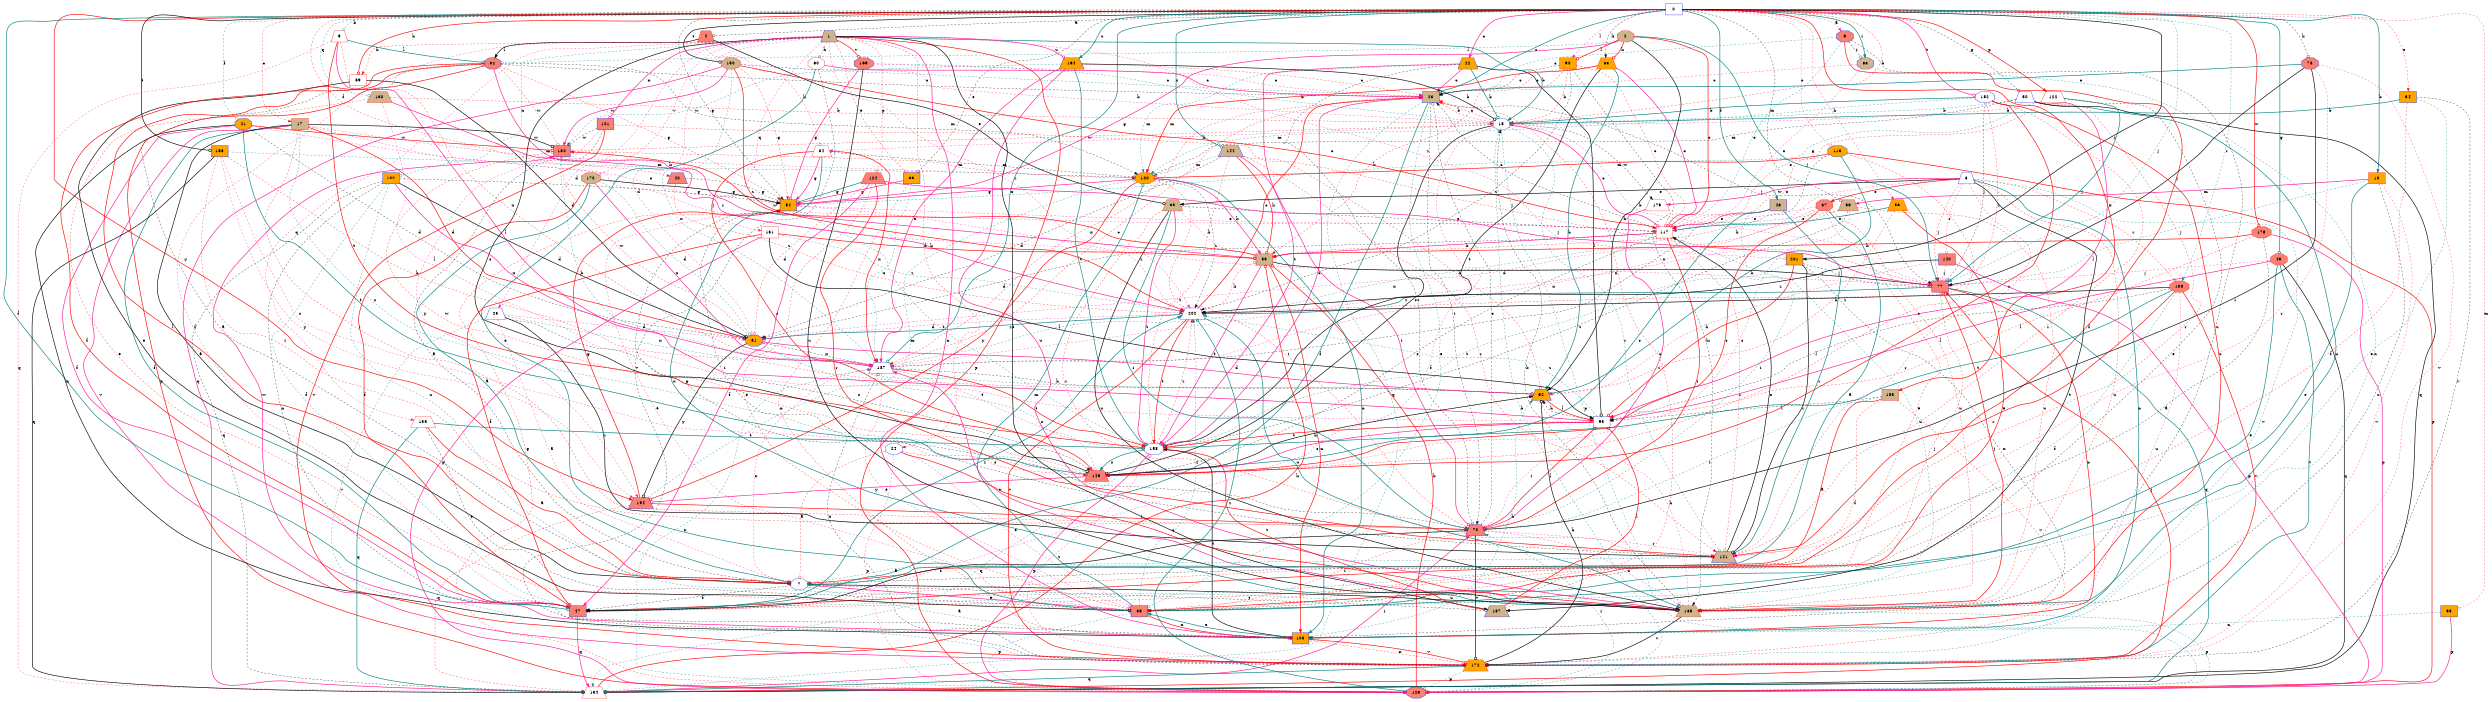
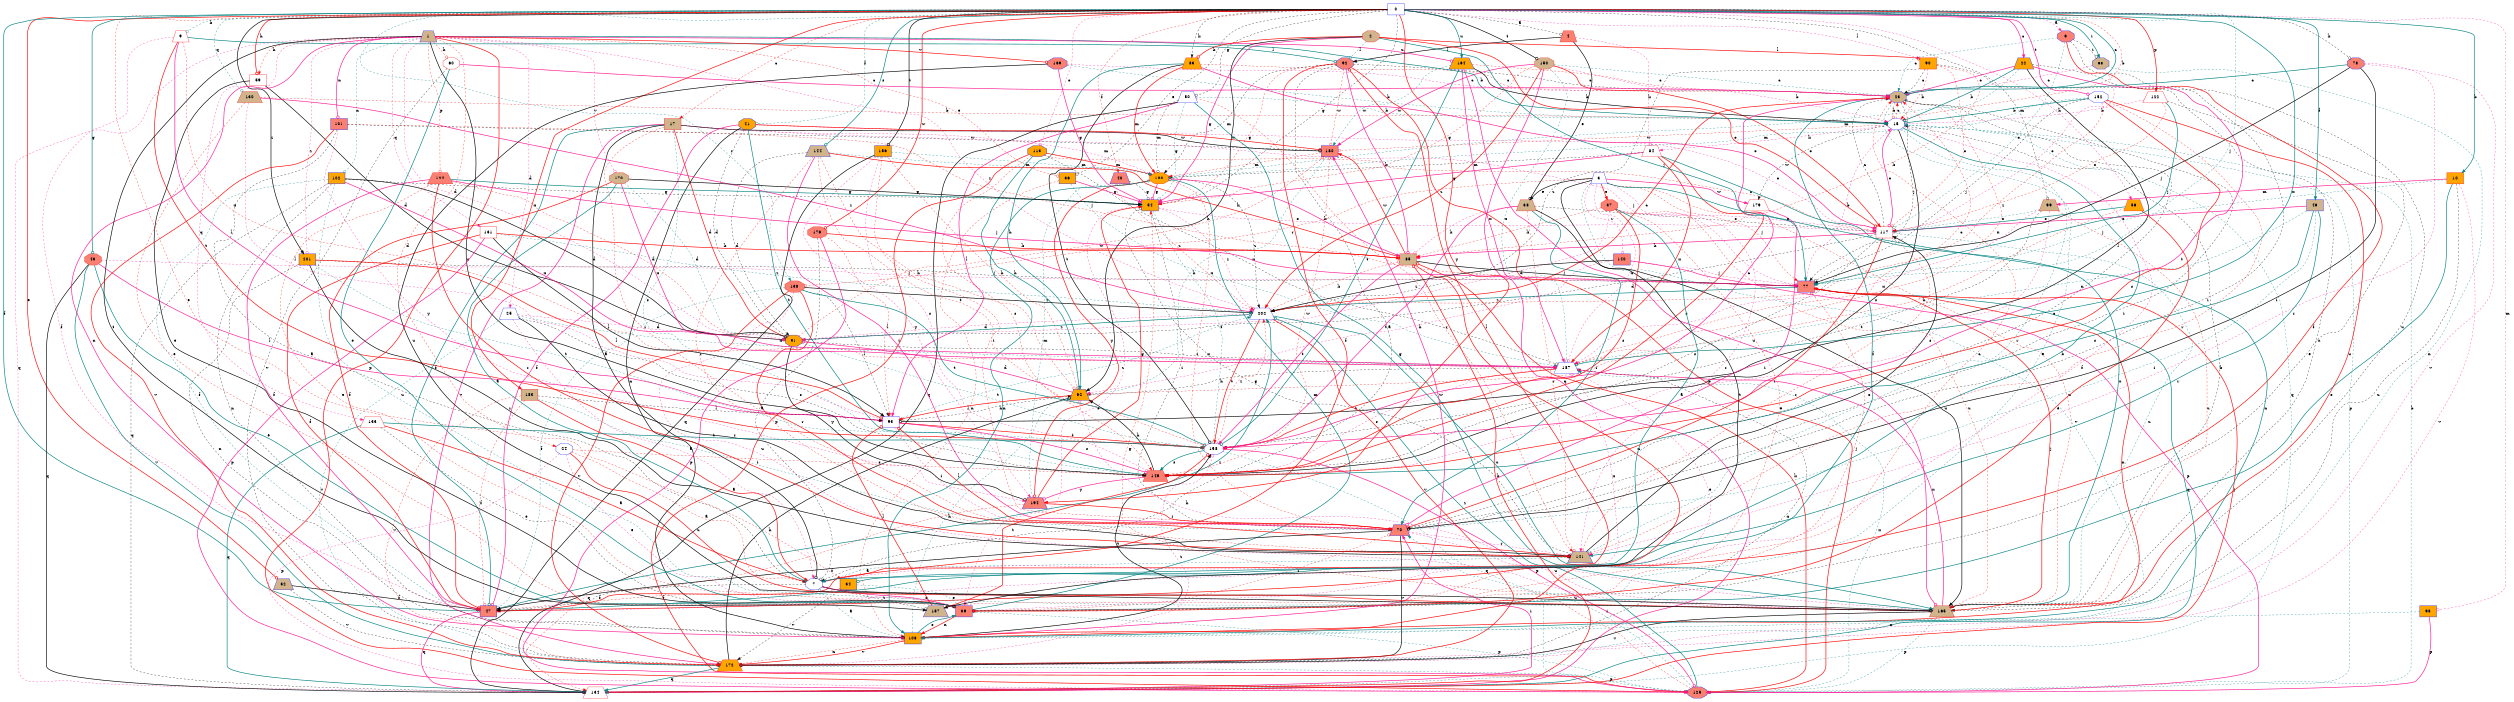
(1431, 97) -> (1898, 97)
(1979, 114) -> (1683, 538)
(2337, 354) -> (1401, 354)
(1195, 481) -> none
none -> (283, 584)
